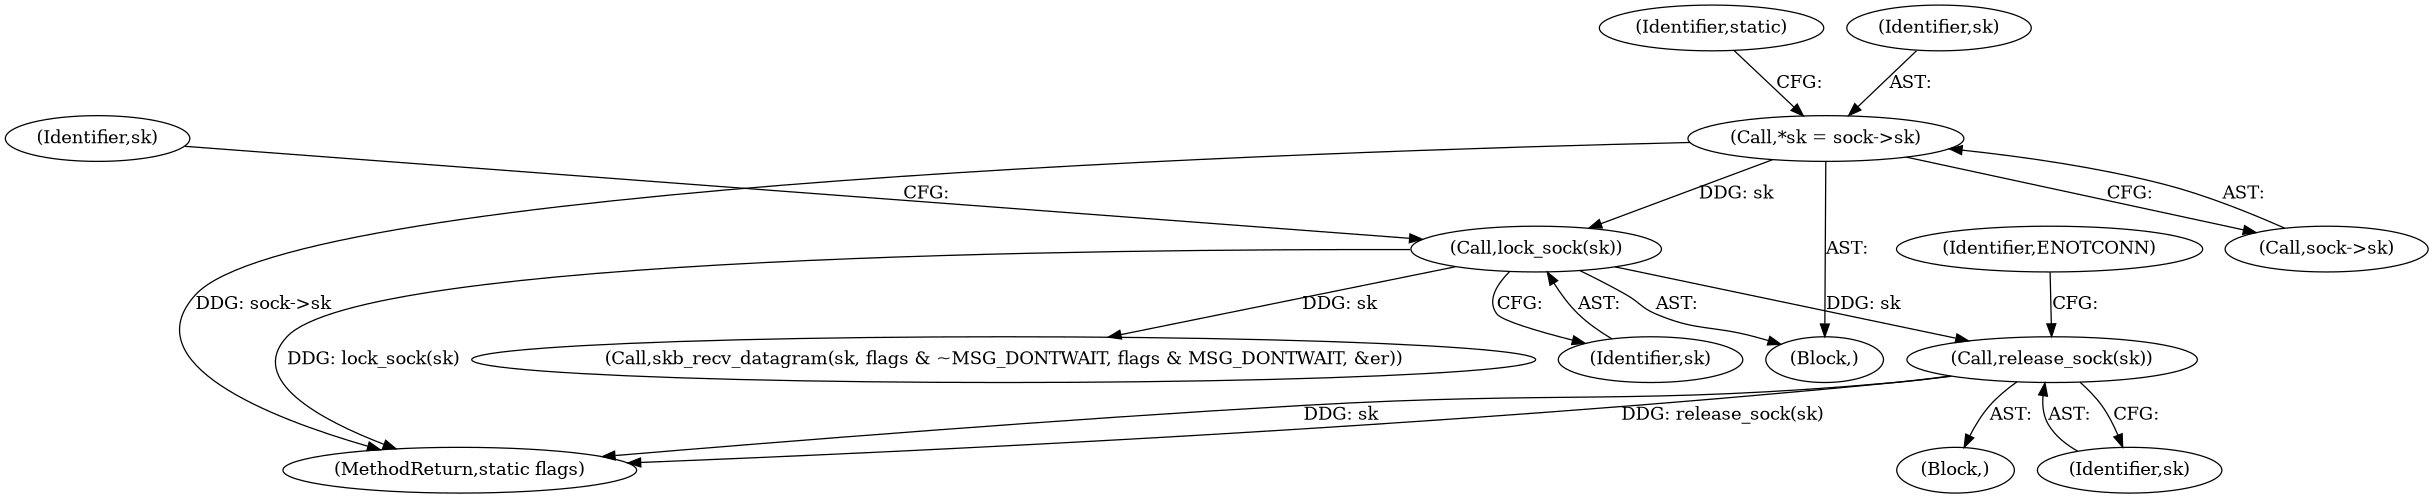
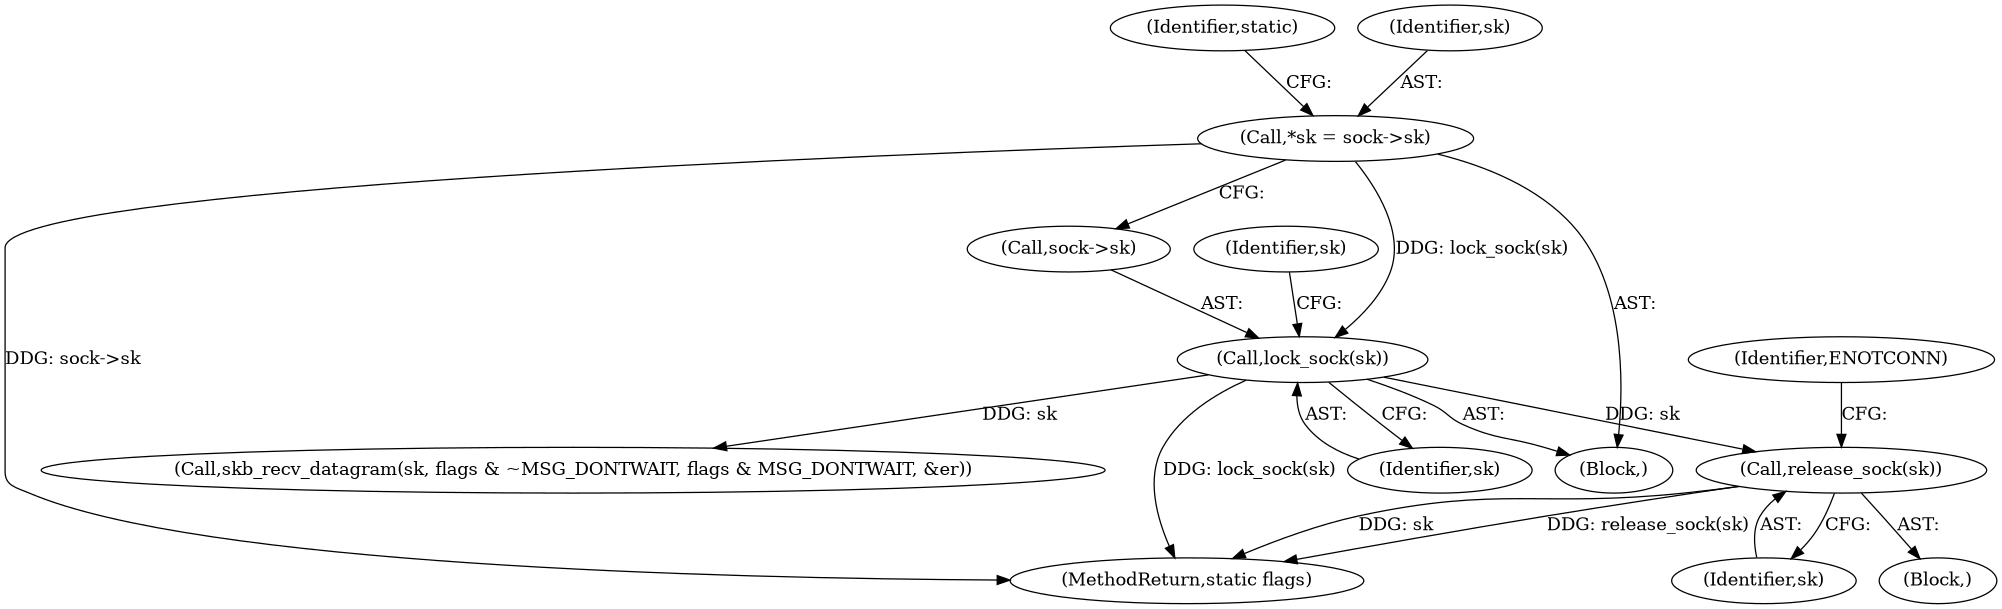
(2127, 176) -> (1179, 301)
(1736, 194) -> (1482, 249)
